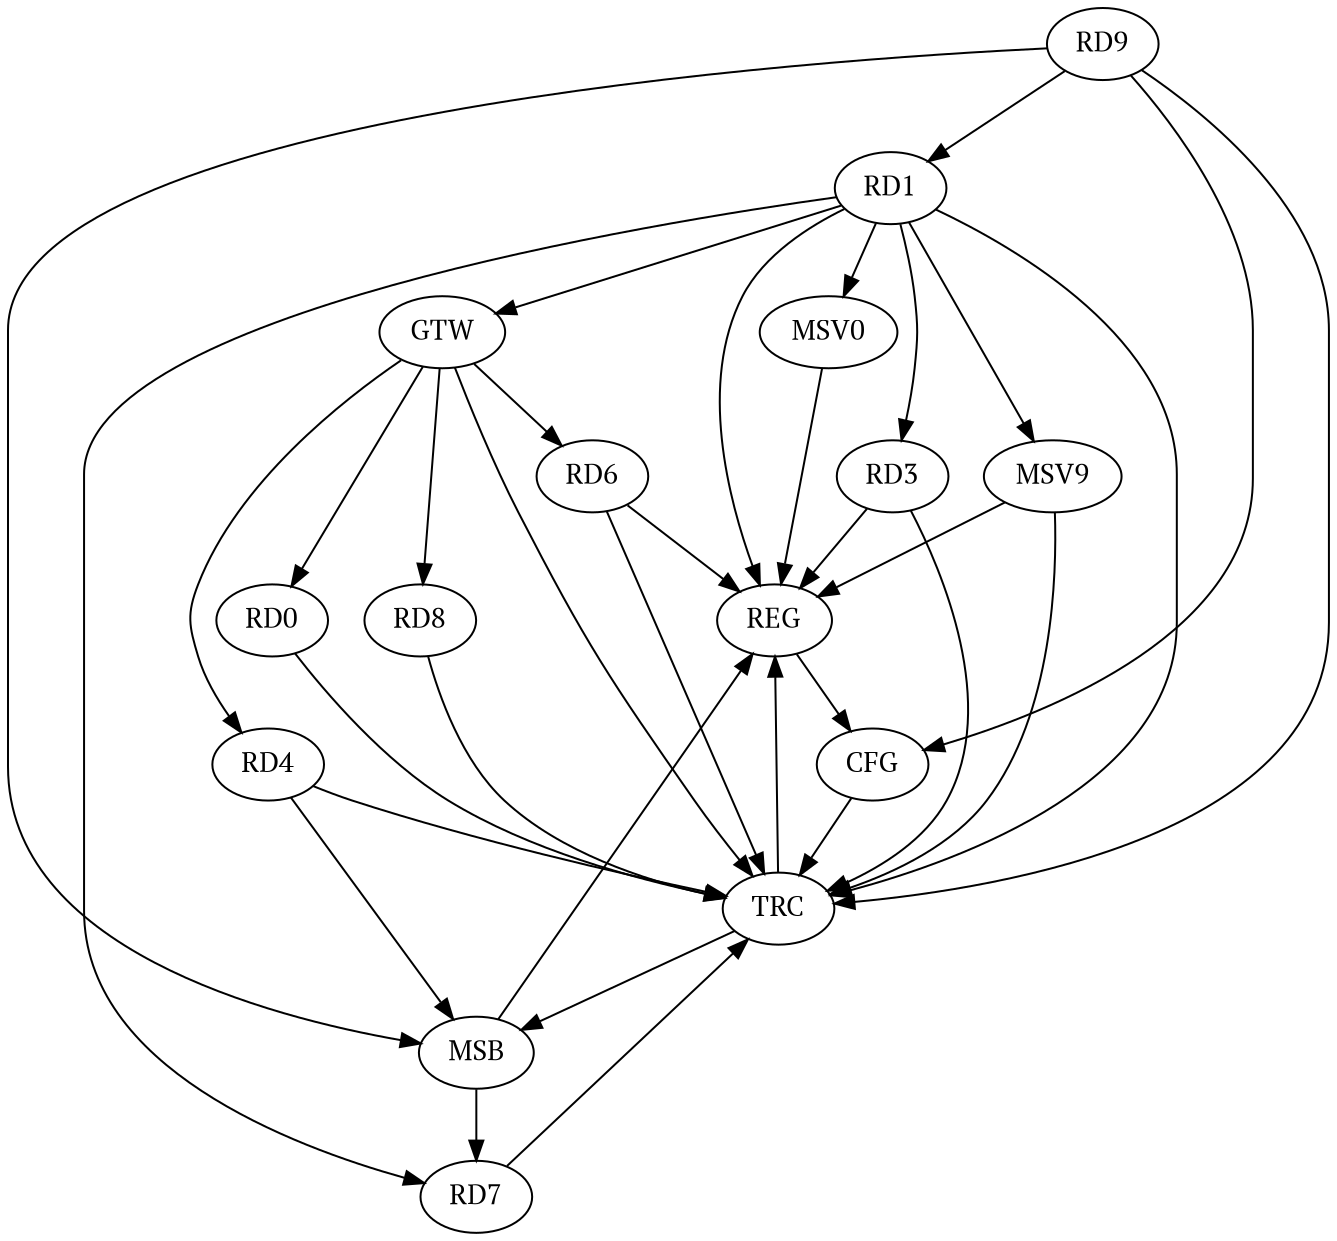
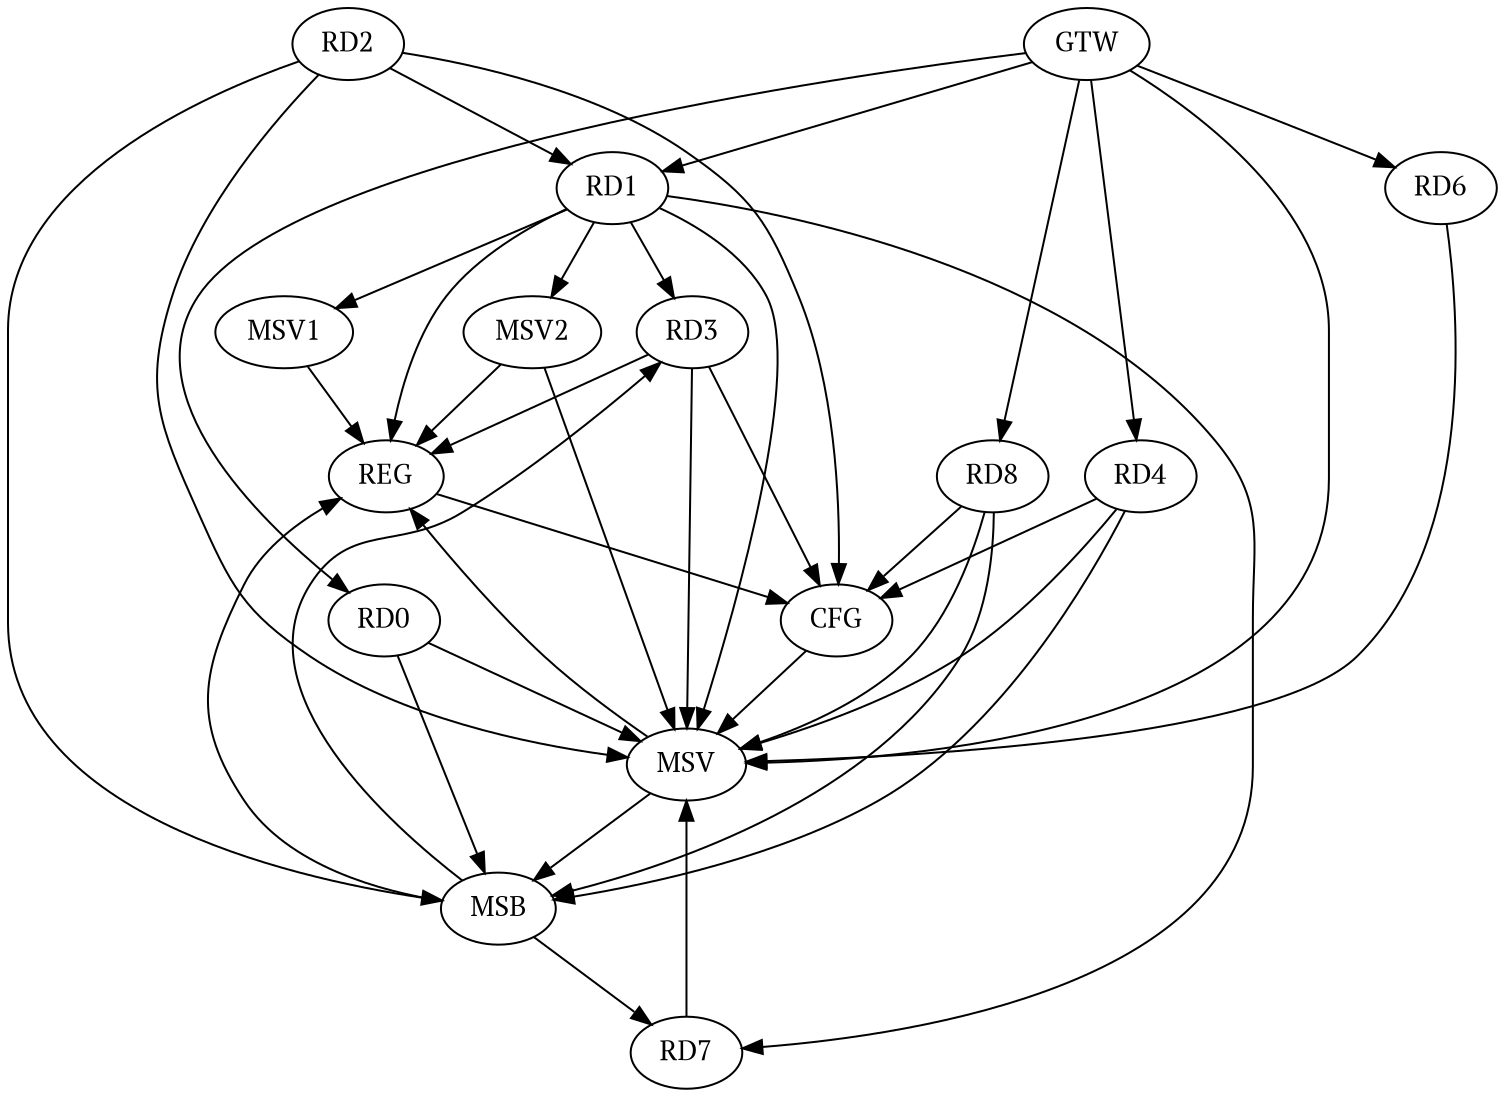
(1103, 44) -> (348, 44)
(678, 257) -> (857, 114)
(829, 332) -> (284, 332)
none -> (755, 457)
(1053, 476) -> (532, 332)
none -> (1008, 539)
none -> (922, 541)
(675, 542) -> none
none -> (311, 584)
none -> (437, 755)
none -> (839, 777)
(779, 909) -> (686, 765)
